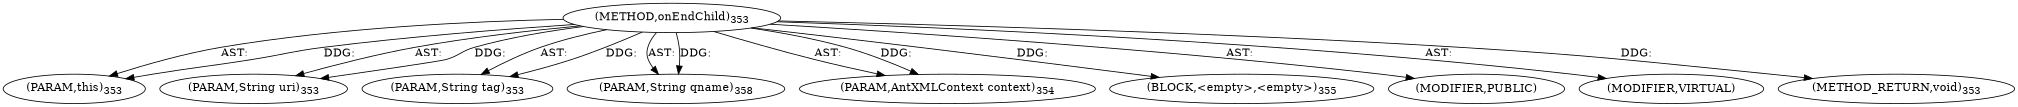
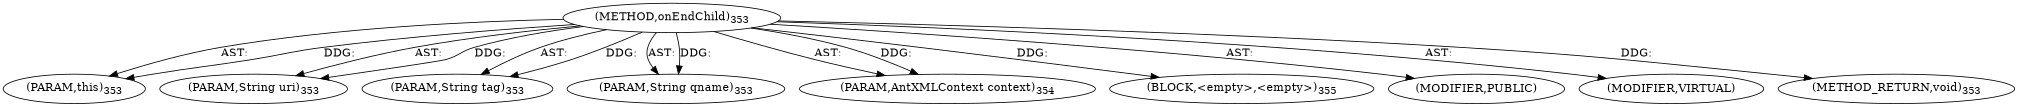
(744, 88) -> (744, 88)
